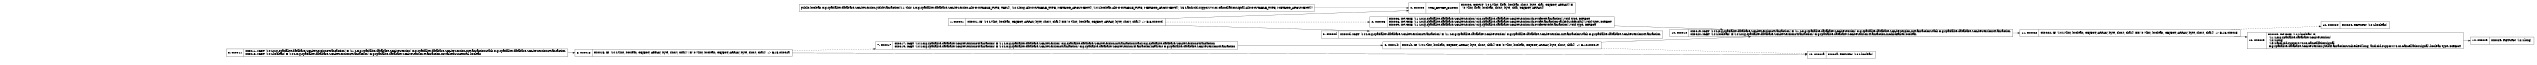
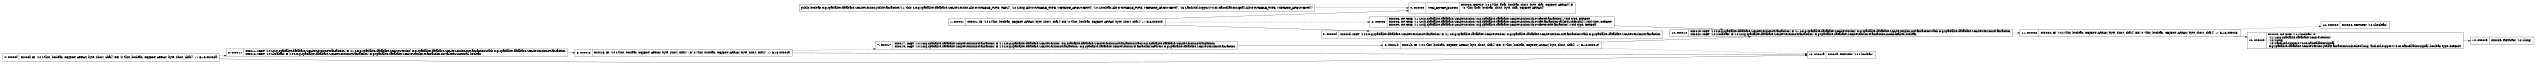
none -> (111, 57)
